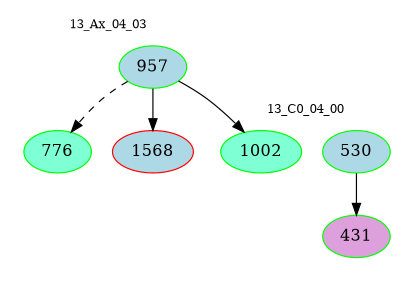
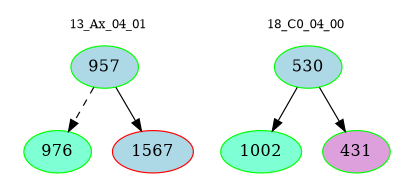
(108, 25) -> (108, 25)
(220, 109) -> (288, 104)
(306, 110) -> (306, 25)
(58, 152) -> (58, 152)
(153, 152) -> (153, 152)
